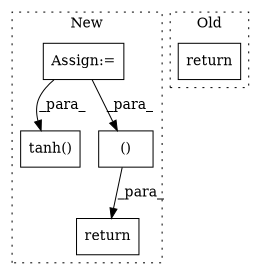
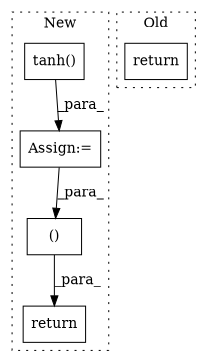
(39, 98) -> (57, 100)
